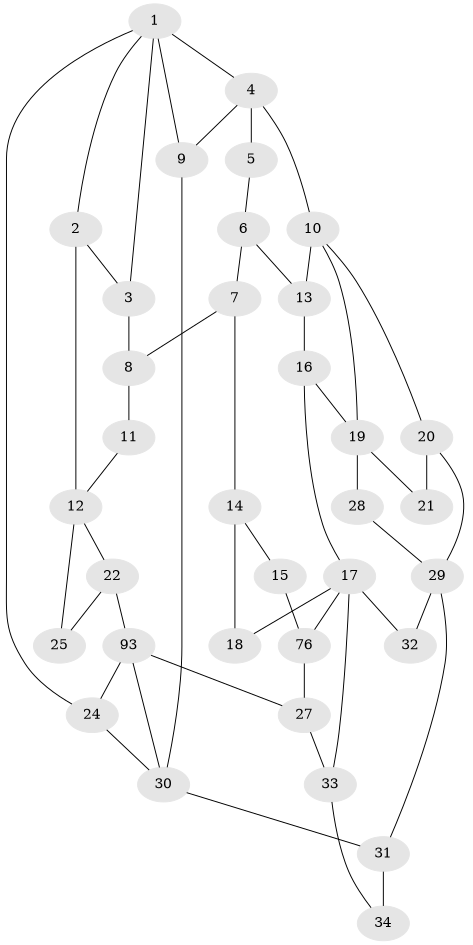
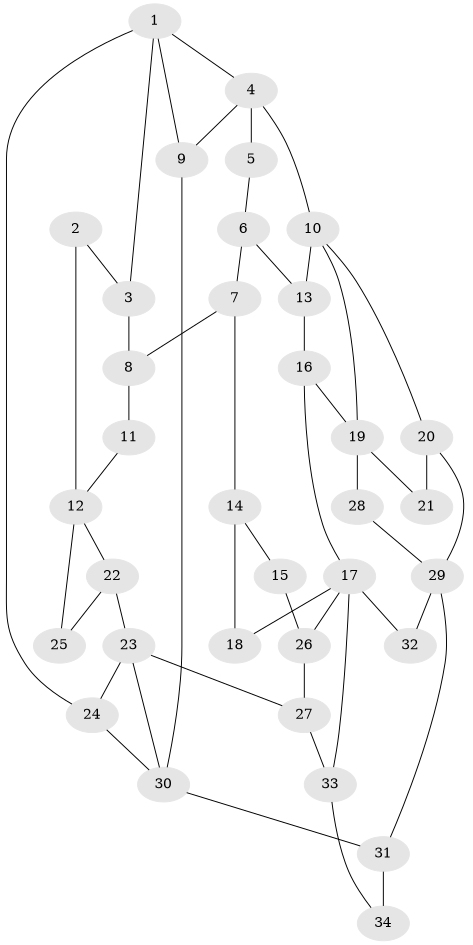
(98, 119) -> none
(129, 646) -> (129, 646)
(304, 646) -> (304, 646)
